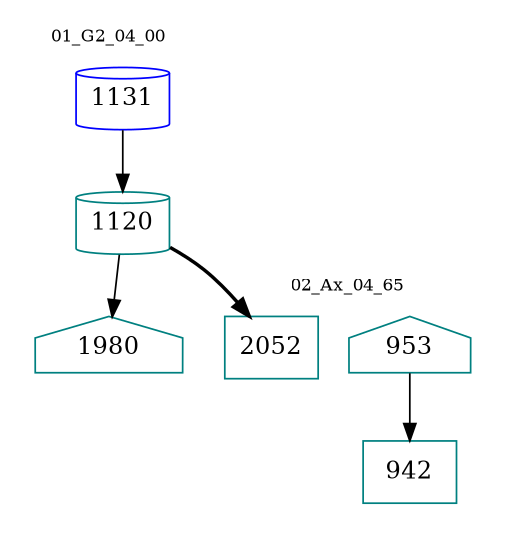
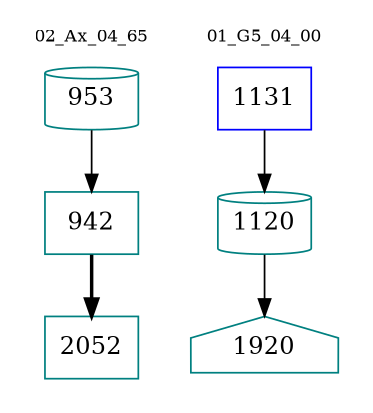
(109, 37) -> (265, 37)
(123, 99) -> (265, 99)
(221, 285) -> (92, 277)
(109, 348) -> (265, 348)
(410, 348) -> (92, 99)
